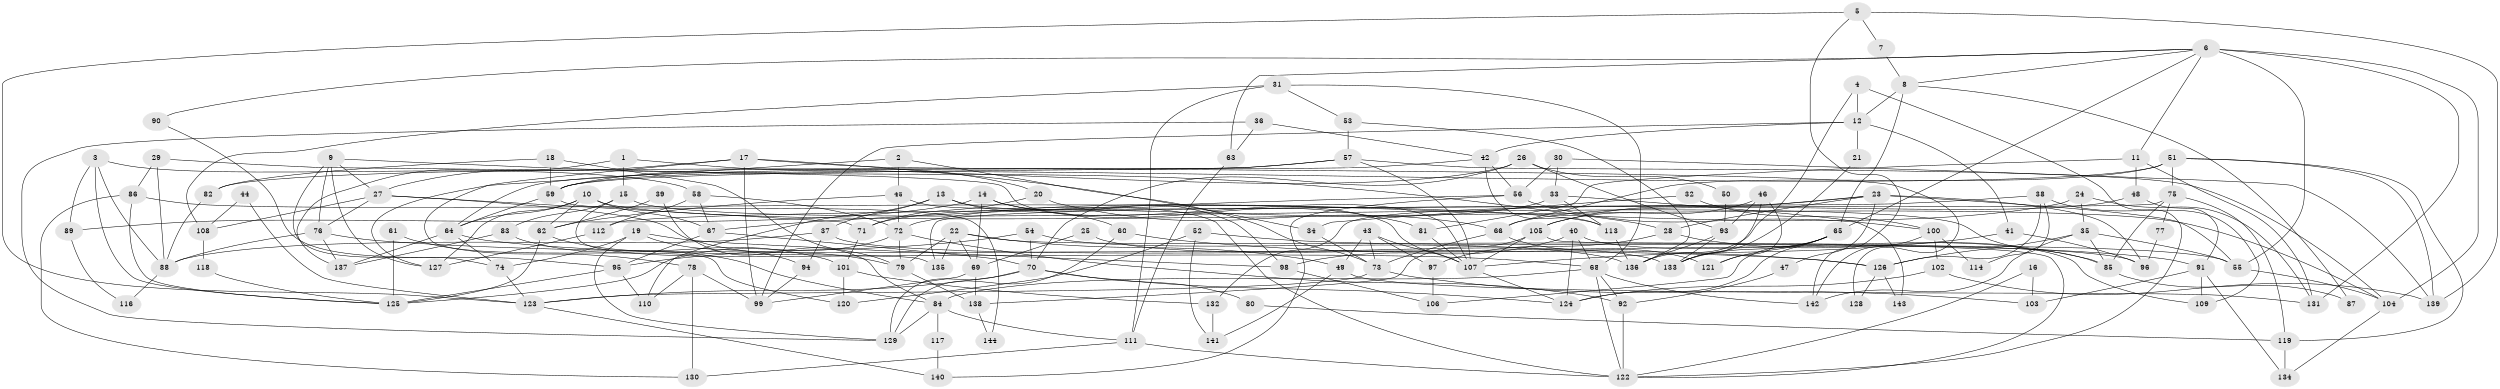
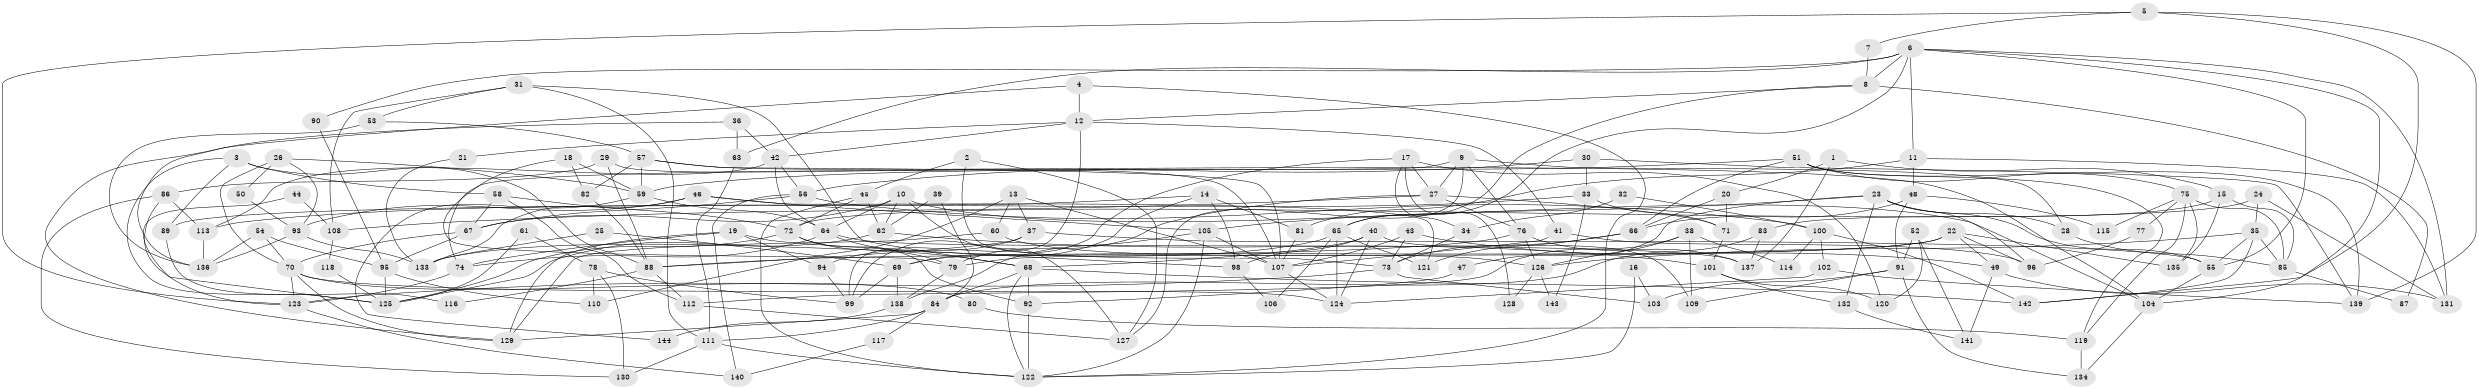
none -> (2103, 231)
(1433, 268) -> none
none -> (669, 286)
